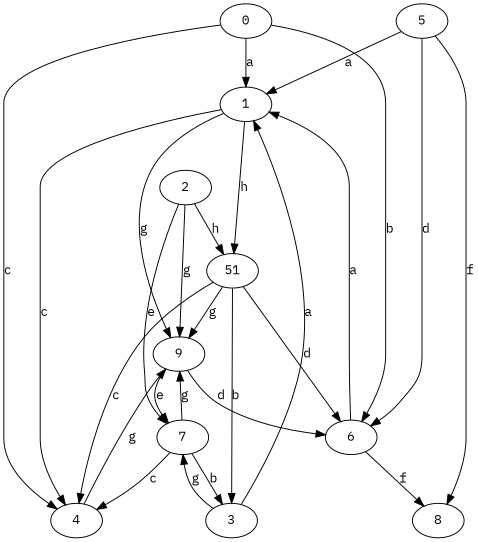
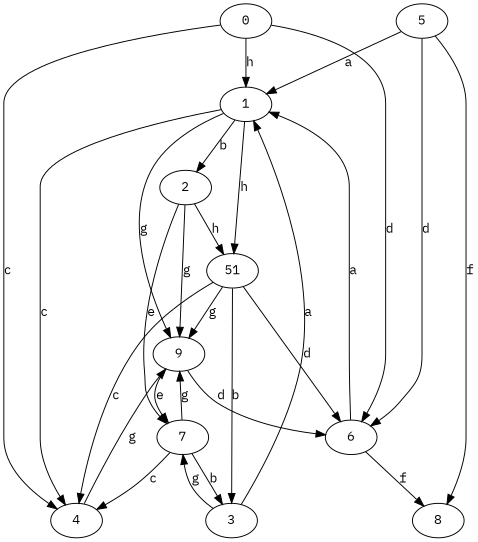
(250, 63) -> (250, 63)
none -> (219, 142)
(390, 229) -> (390, 229)
